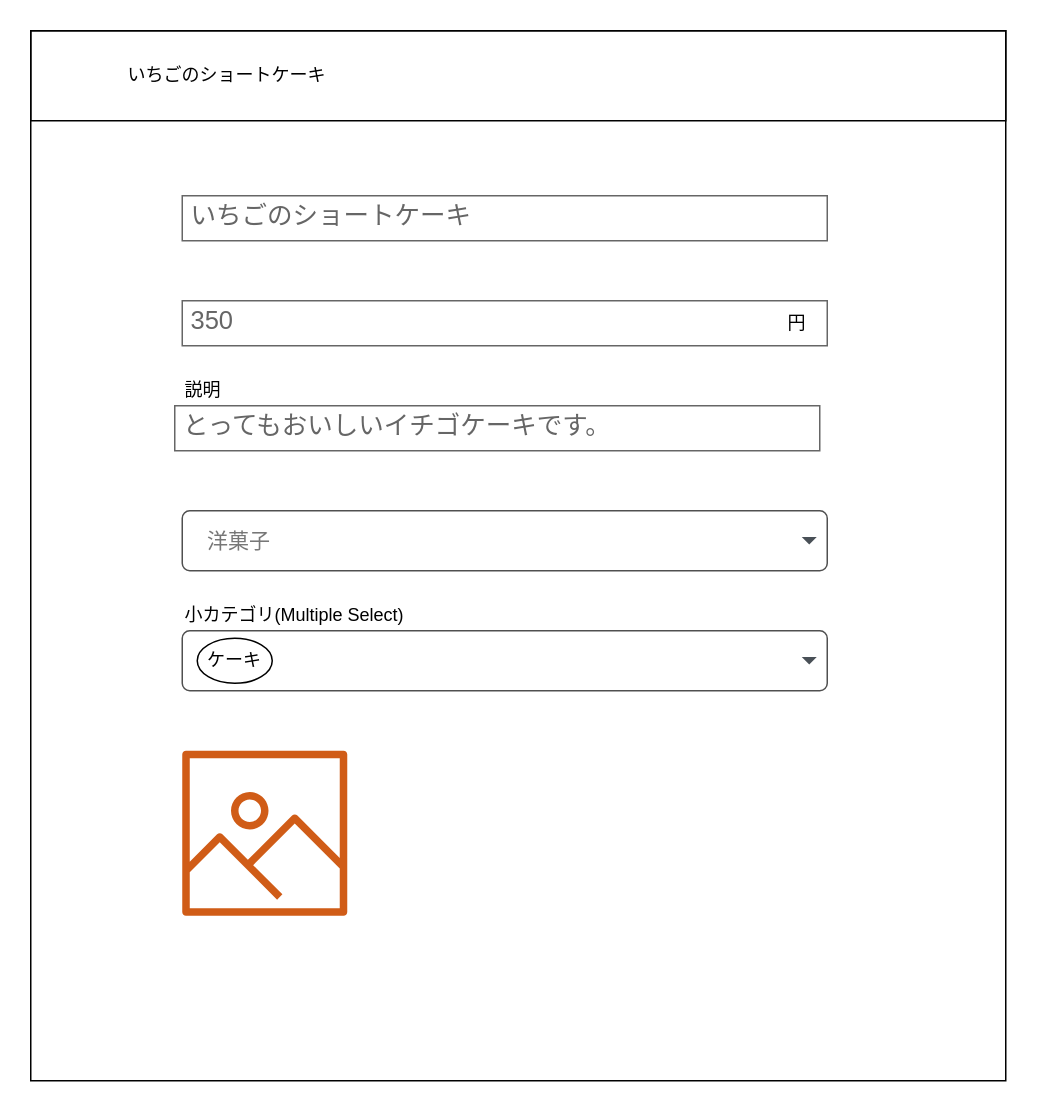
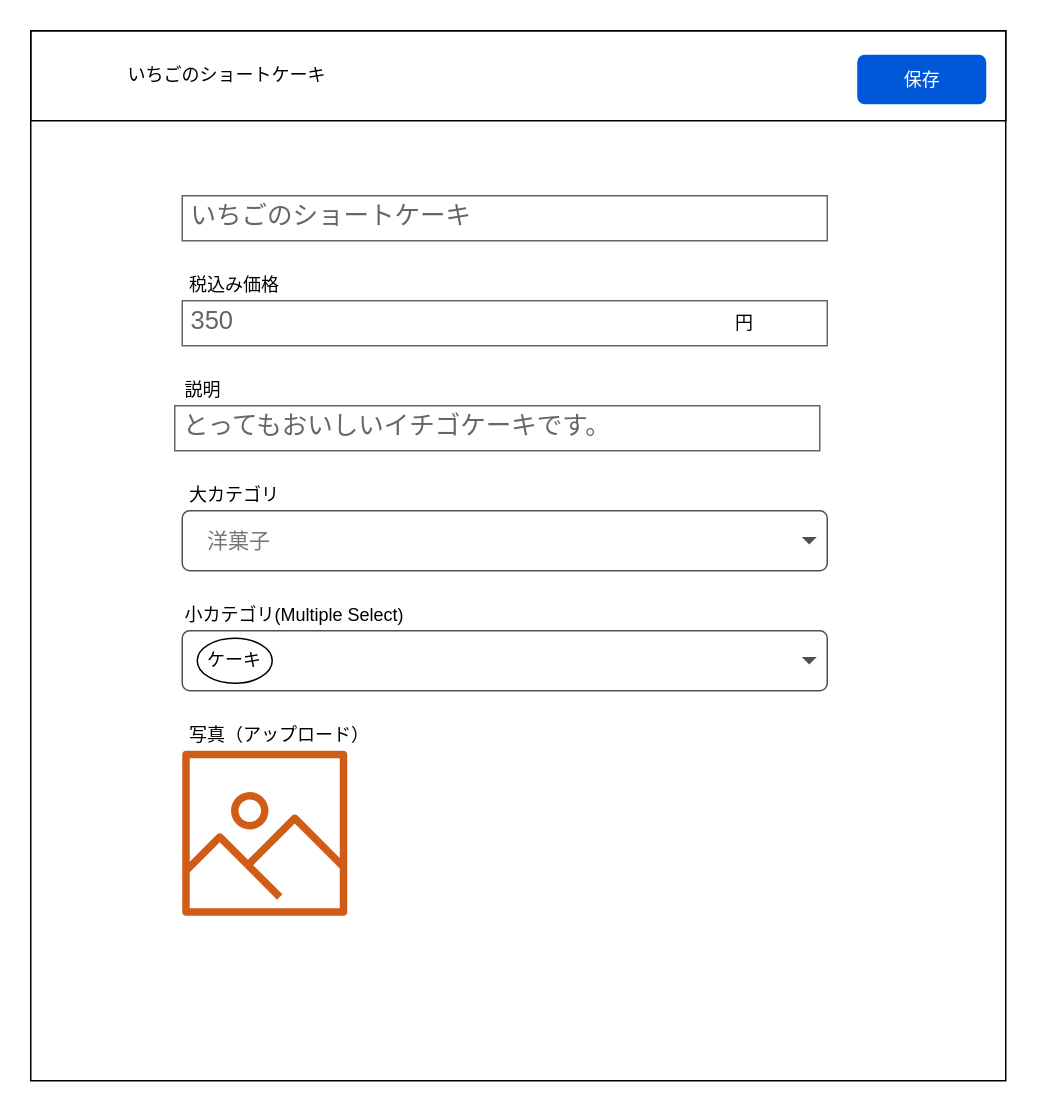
none -> (922, 80)
none -> (235, 286)
(797, 323) -> (745, 323)
none -> (235, 496)
none -> (280, 736)
